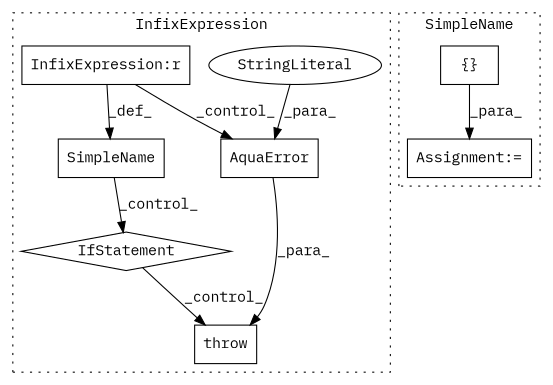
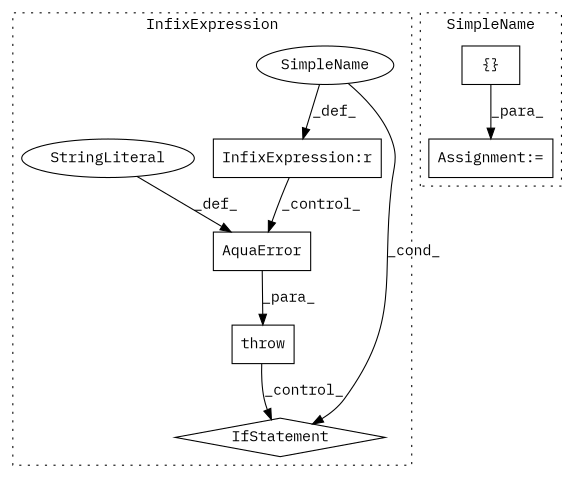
(108, 106) -> (313, 107)
(310, 112) -> (216, 205)
(111, 158) -> (325, 65)
(159, 205) -> (414, 251)
(170, 293) -> (262, 387)
